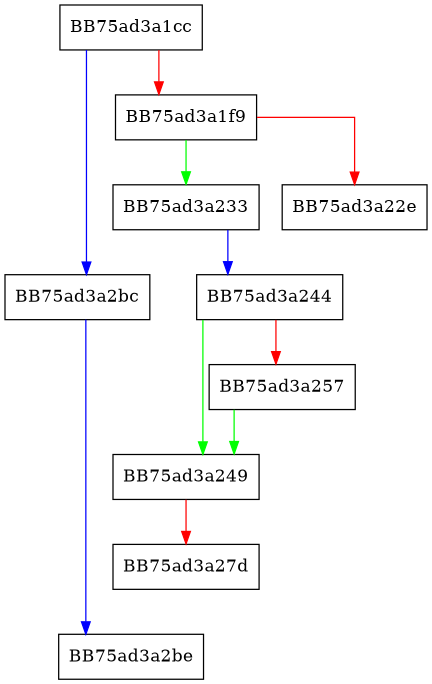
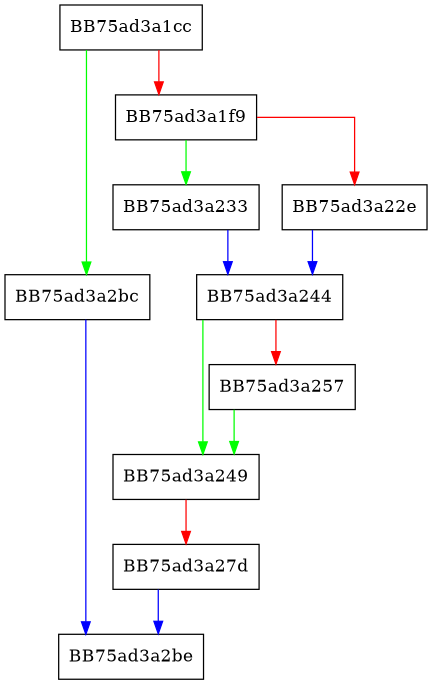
(86, 156) -> (86, 156)
none -> (312, 246)
none -> (158, 605)
